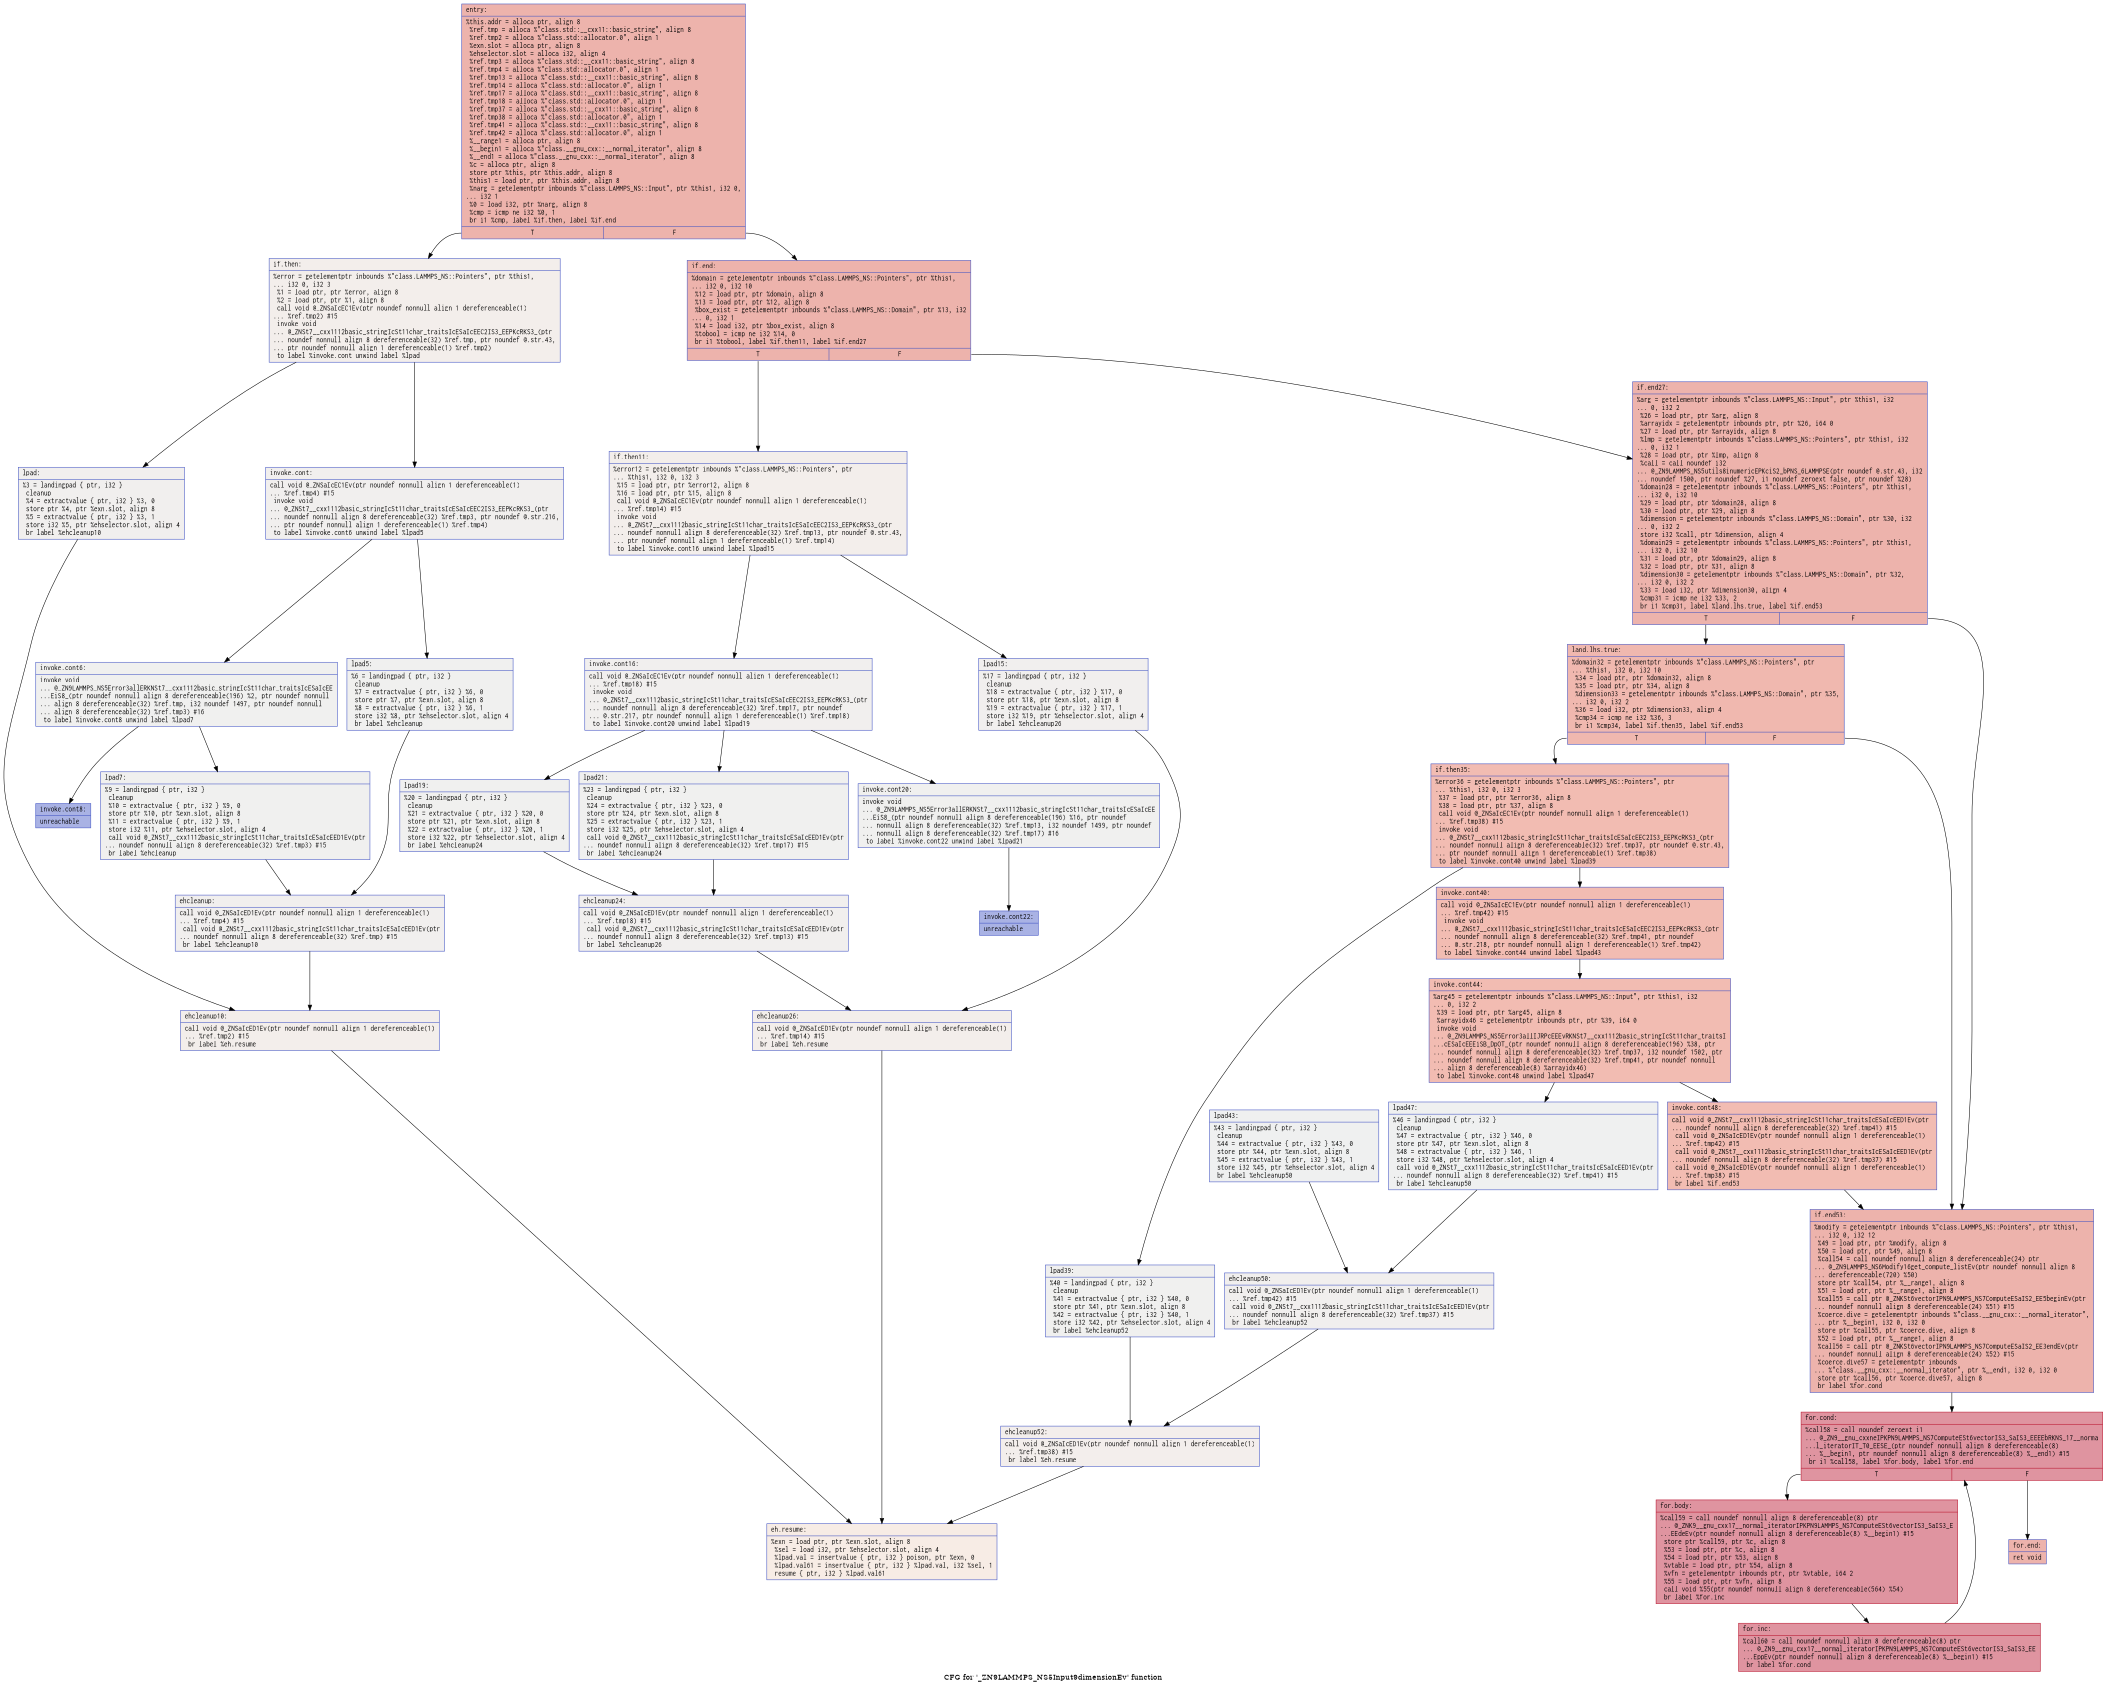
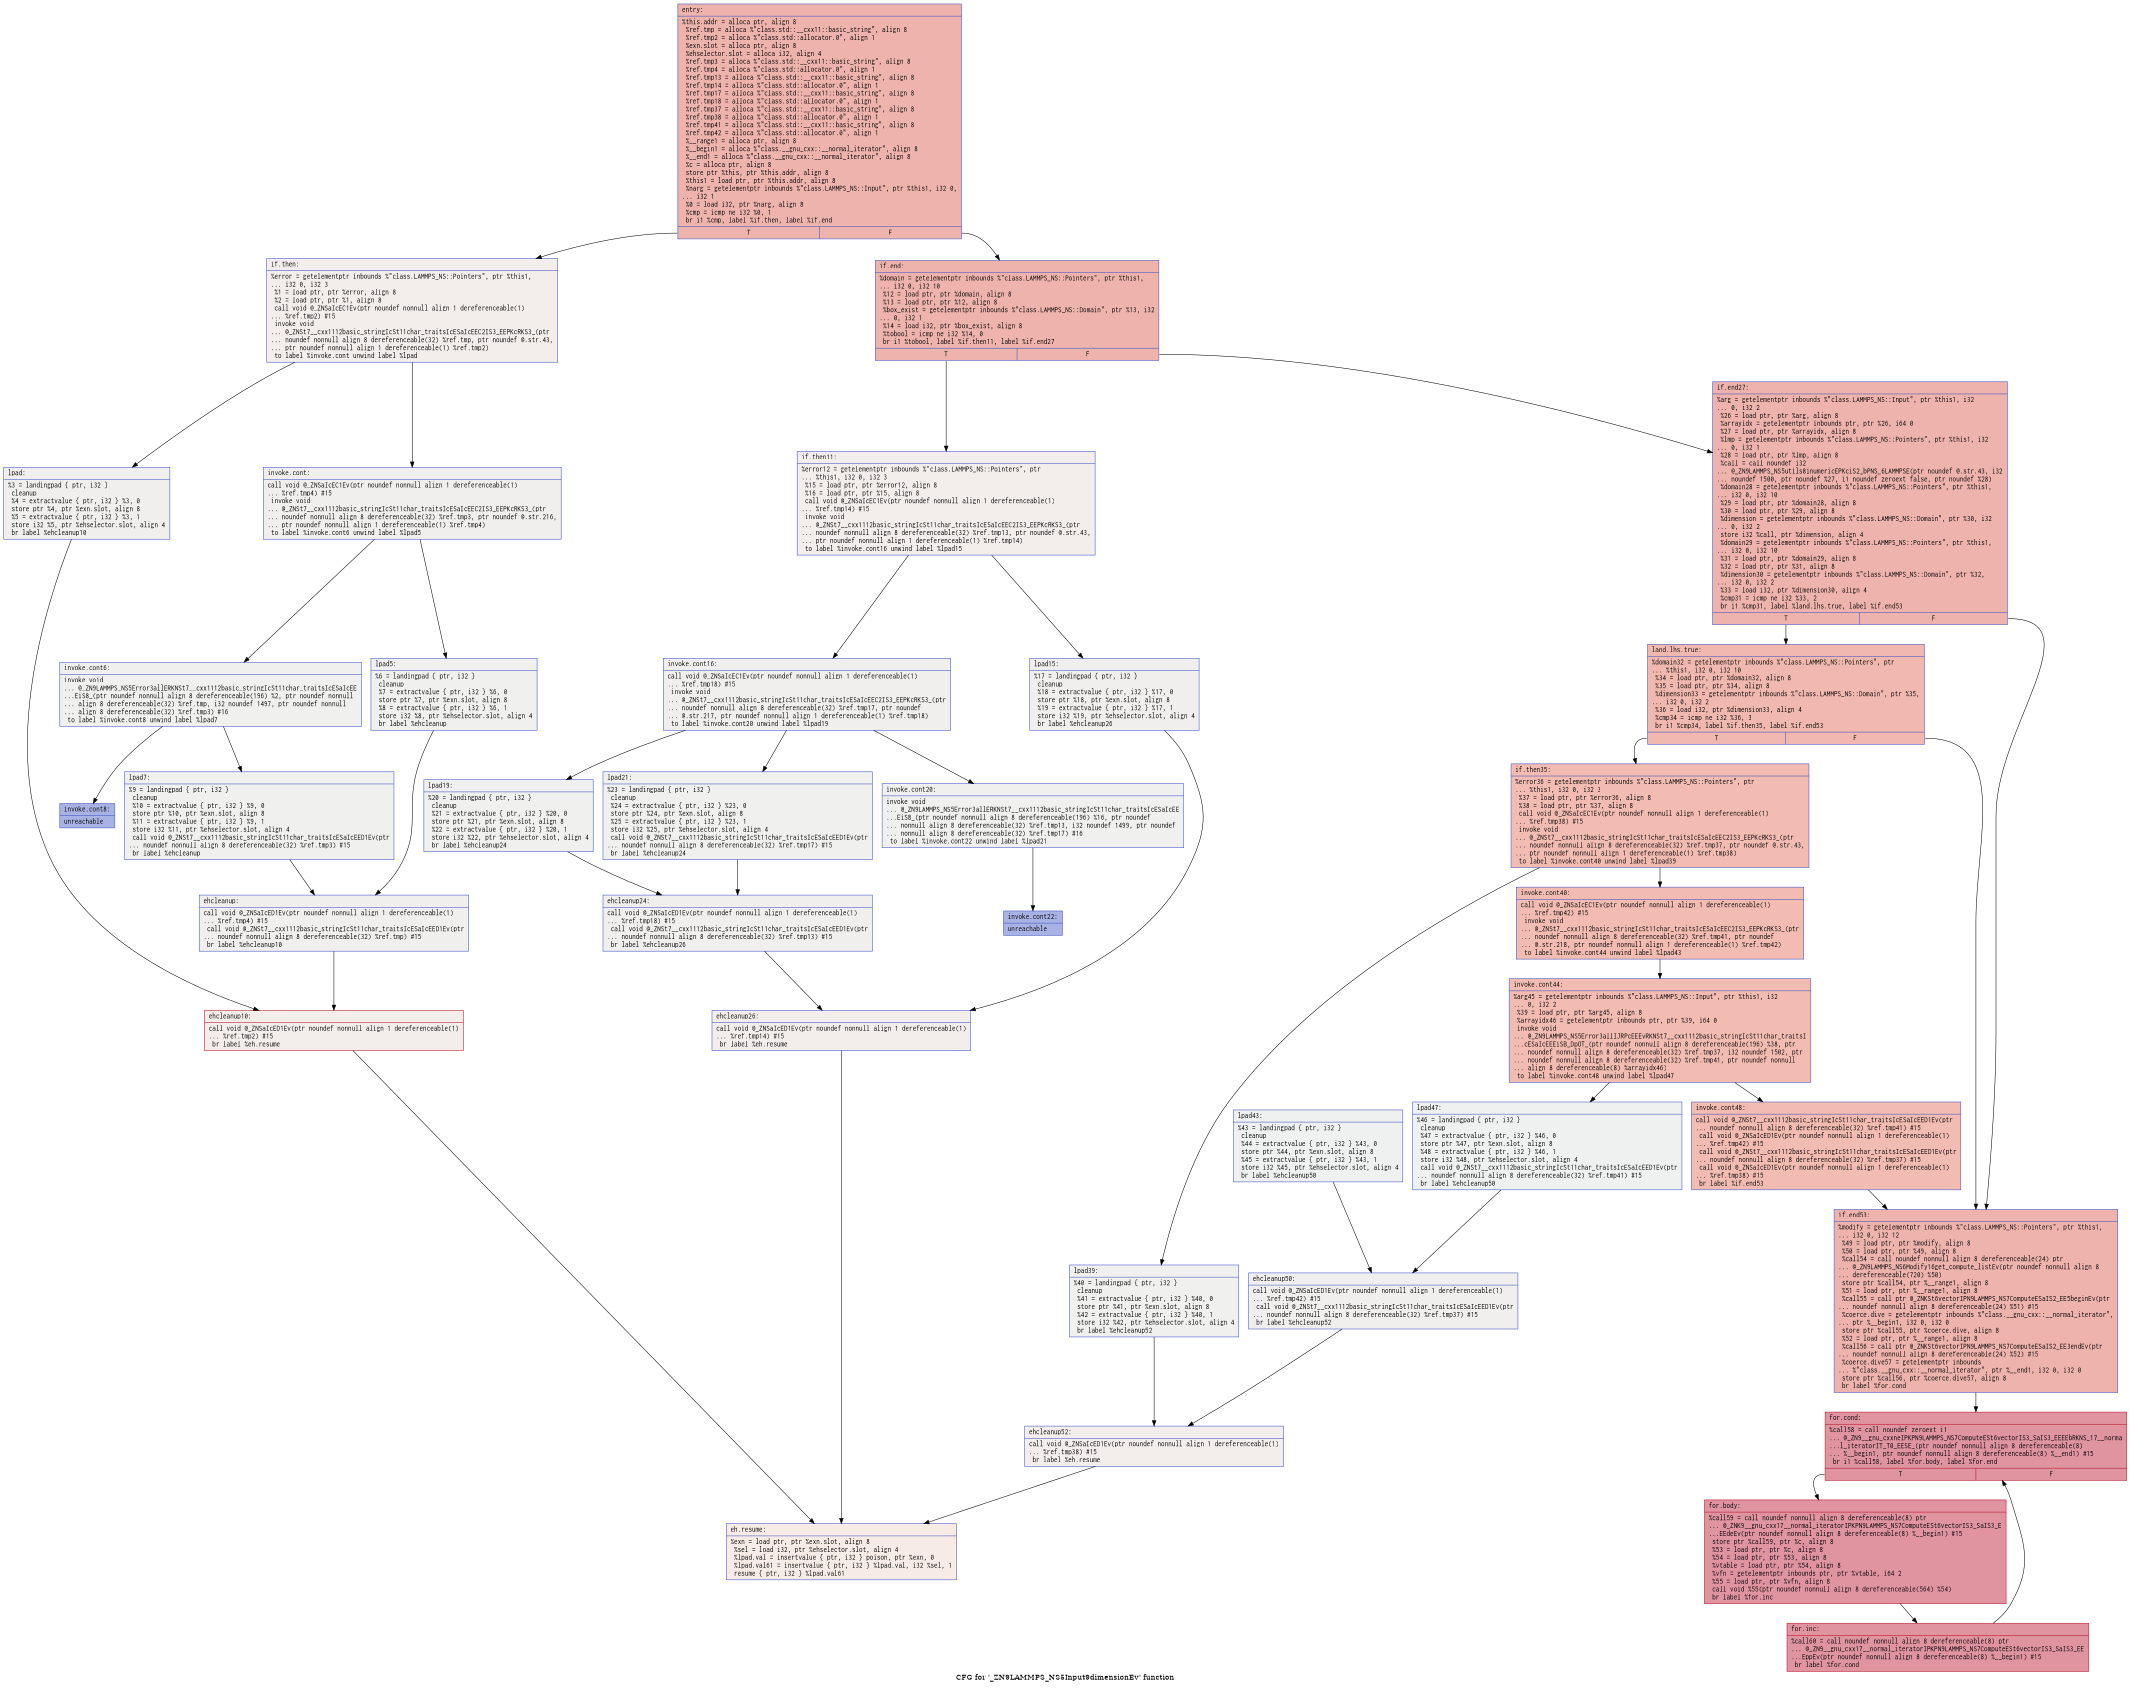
(310, 1031) -> (334, 1031)
(2028, 1552) -> none
